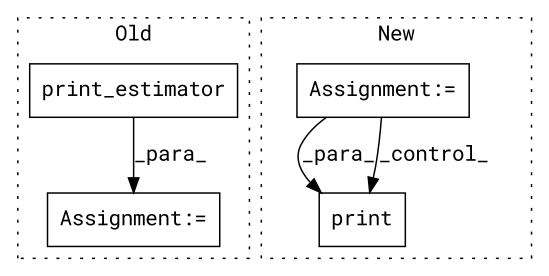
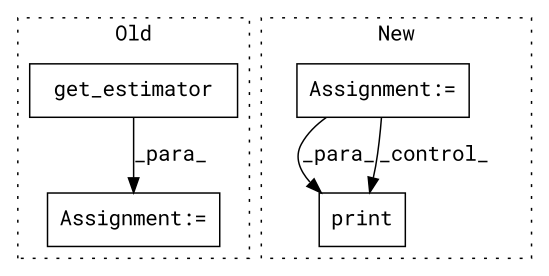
(134, 91) -> (134, 91)
